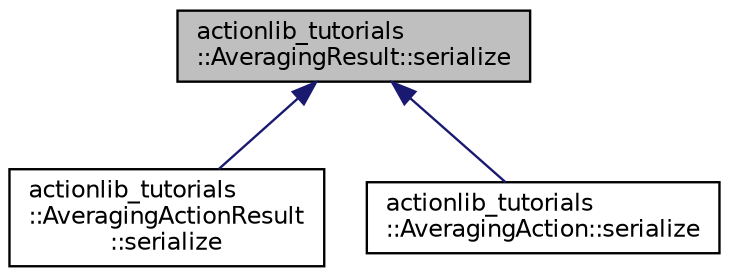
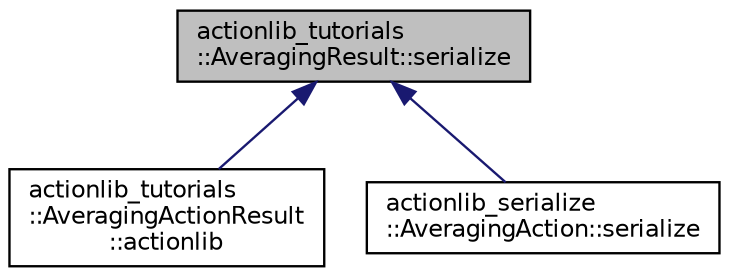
(167, 218) -> (167, 218)
(543, 218) -> (543, 218)
